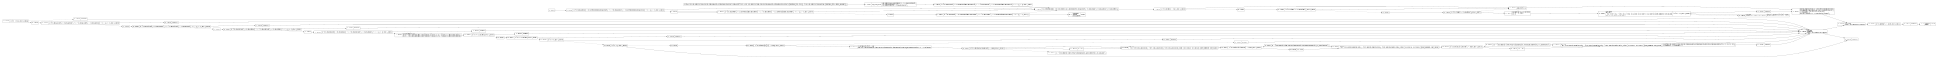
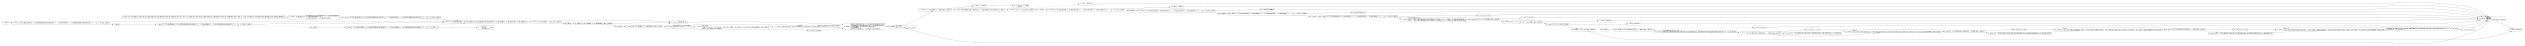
none -> (980, 10)
